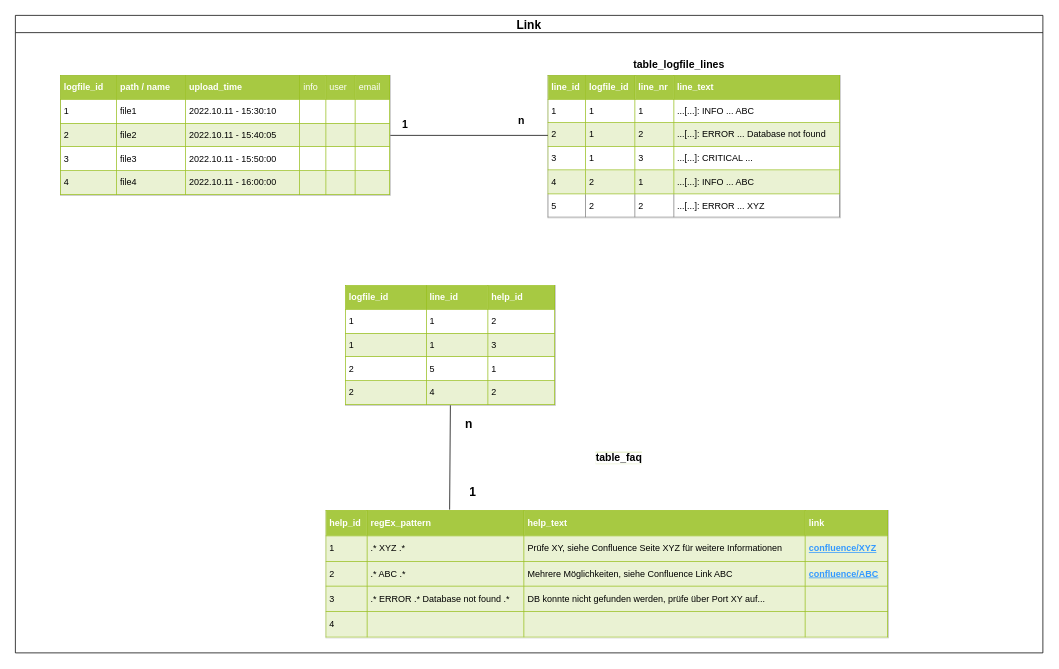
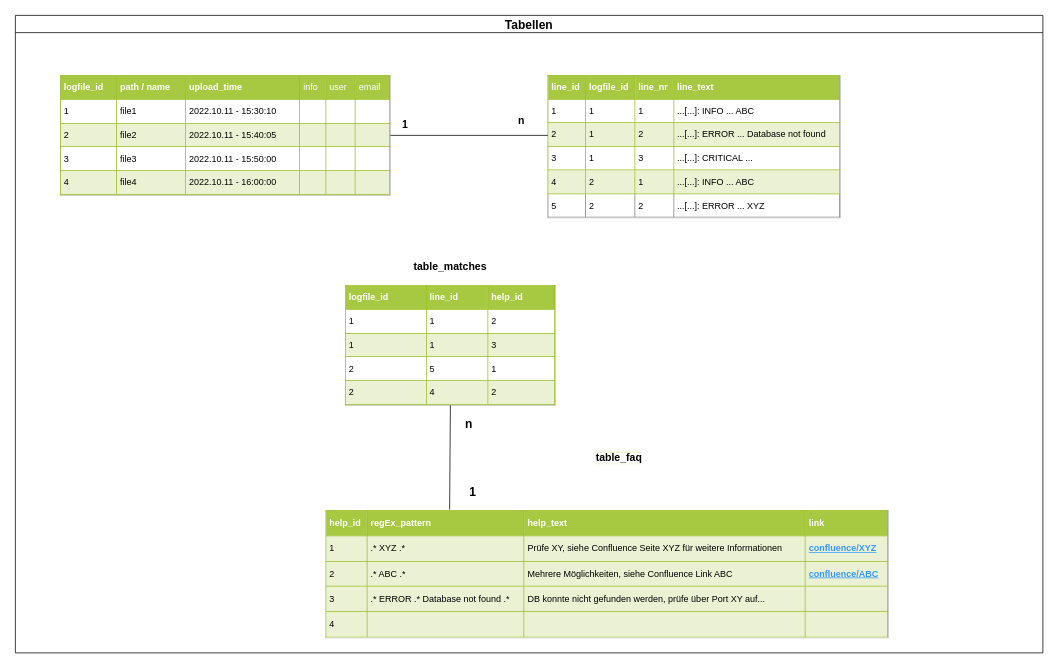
(529, 25) -> (529, 25)
(679, 64) -> none
none -> (450, 267)
